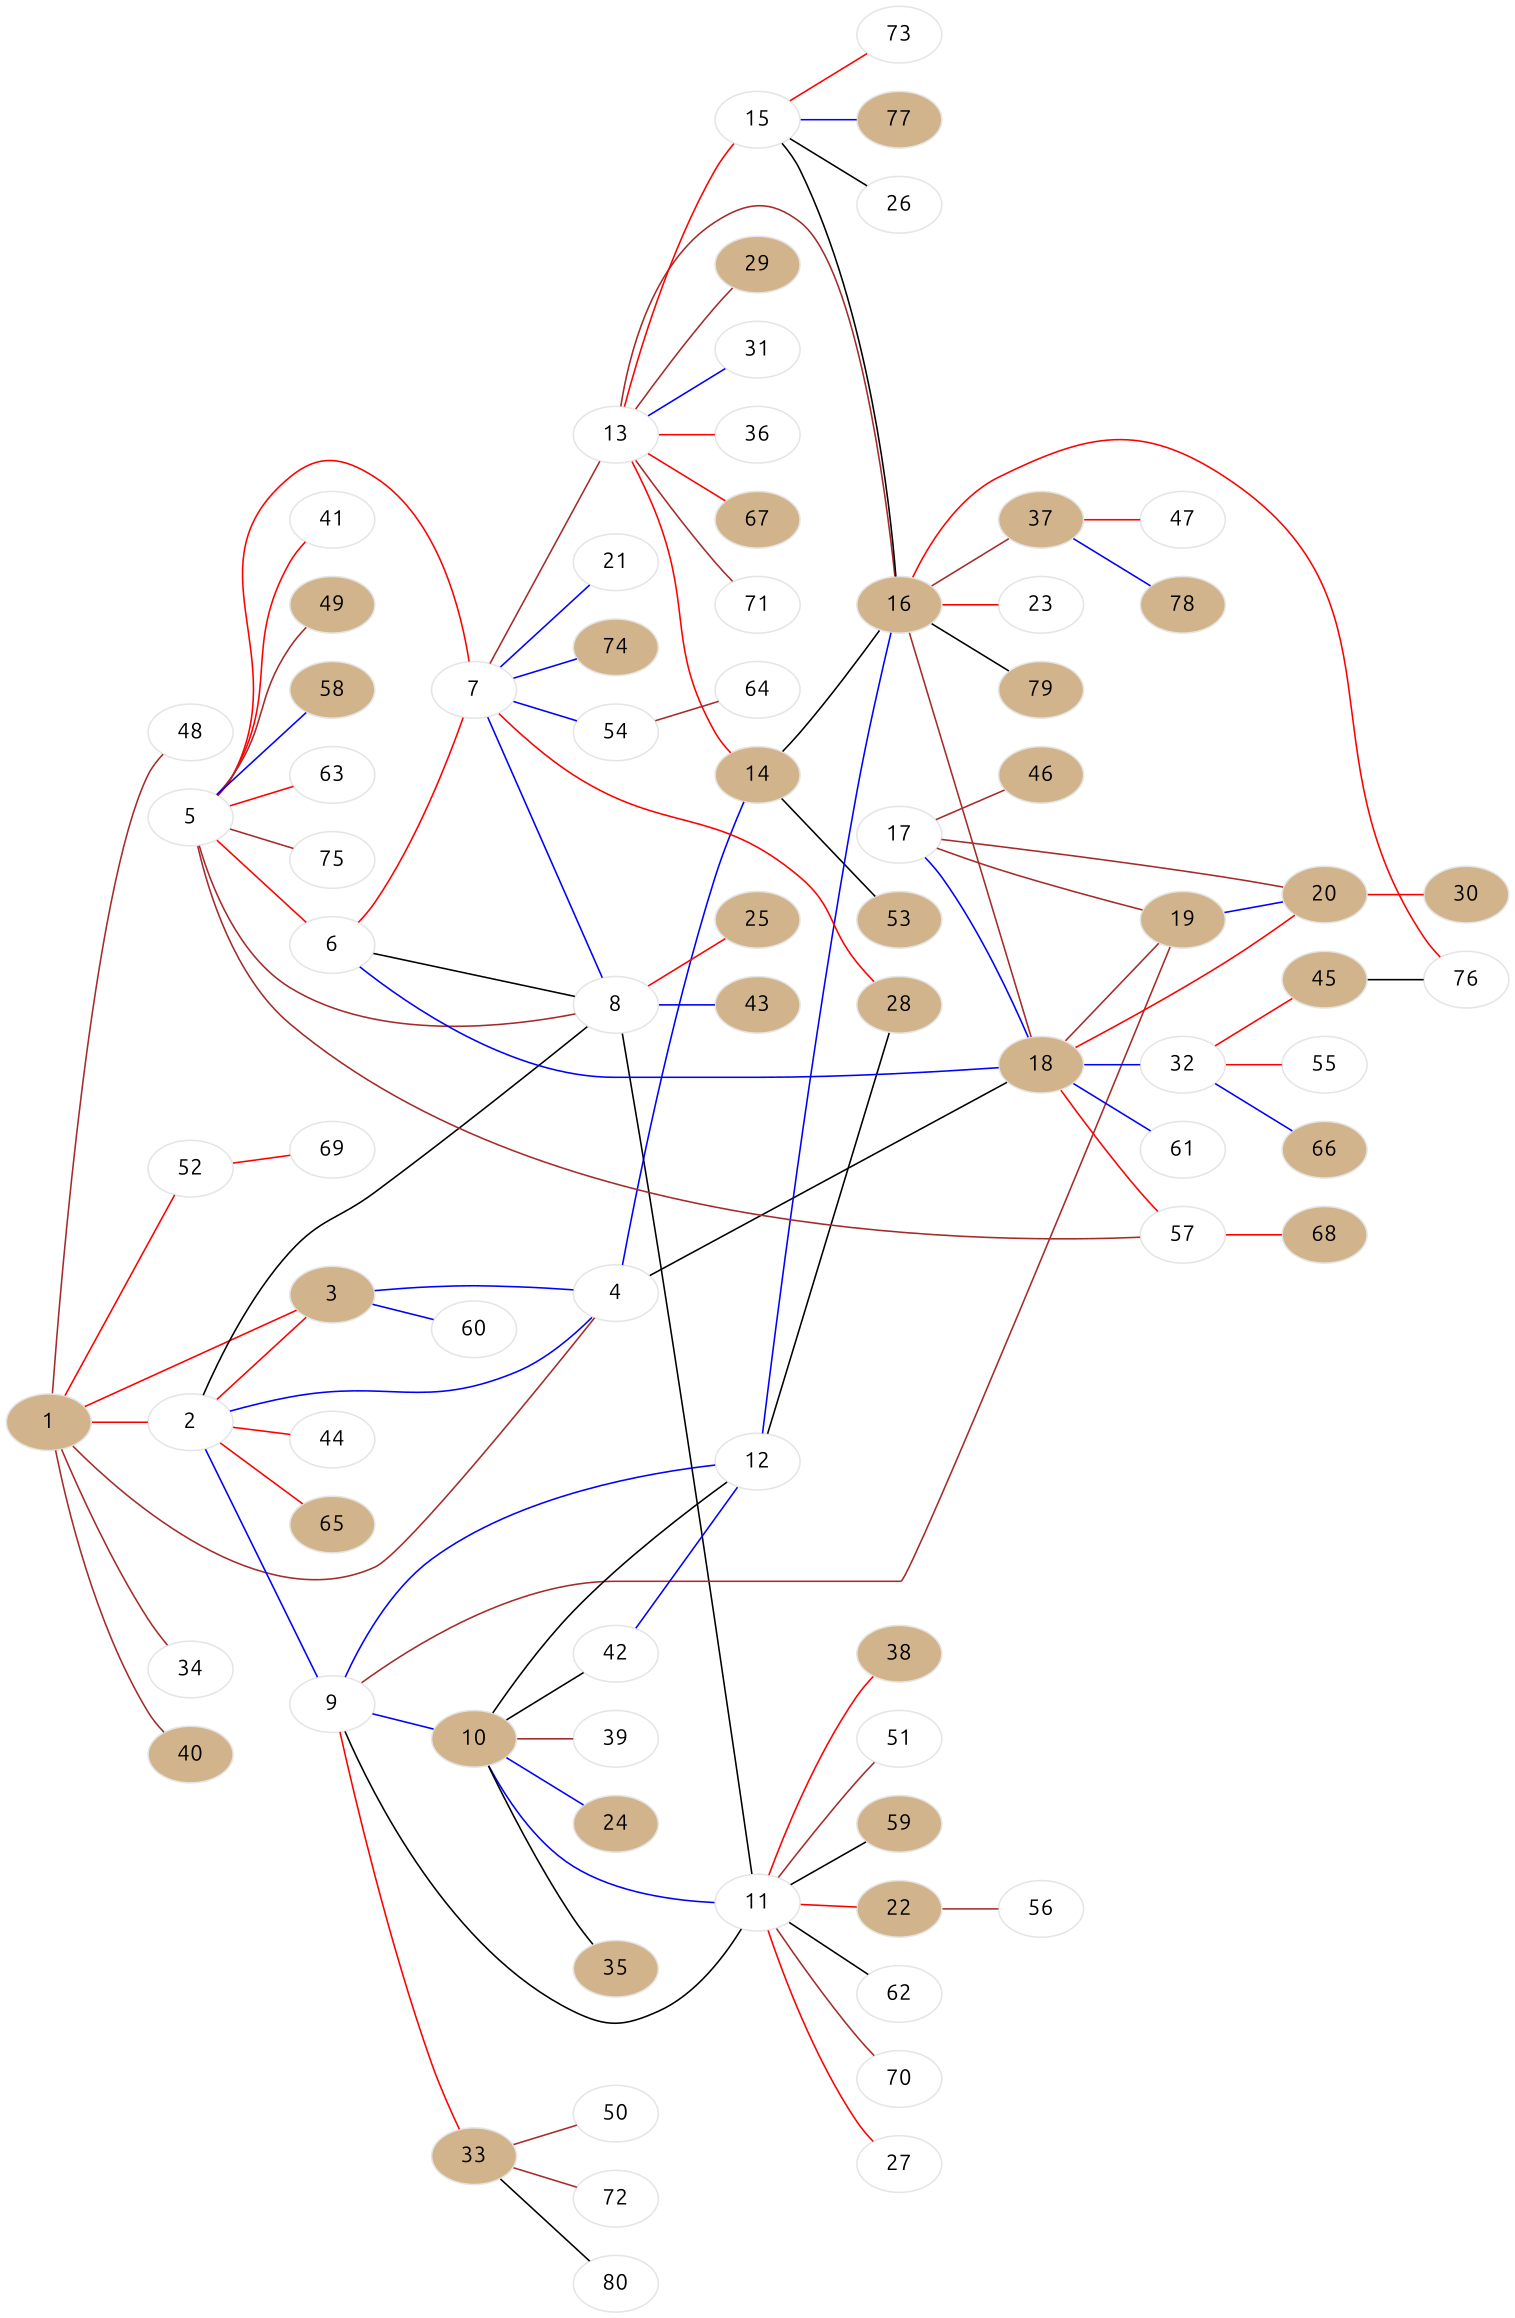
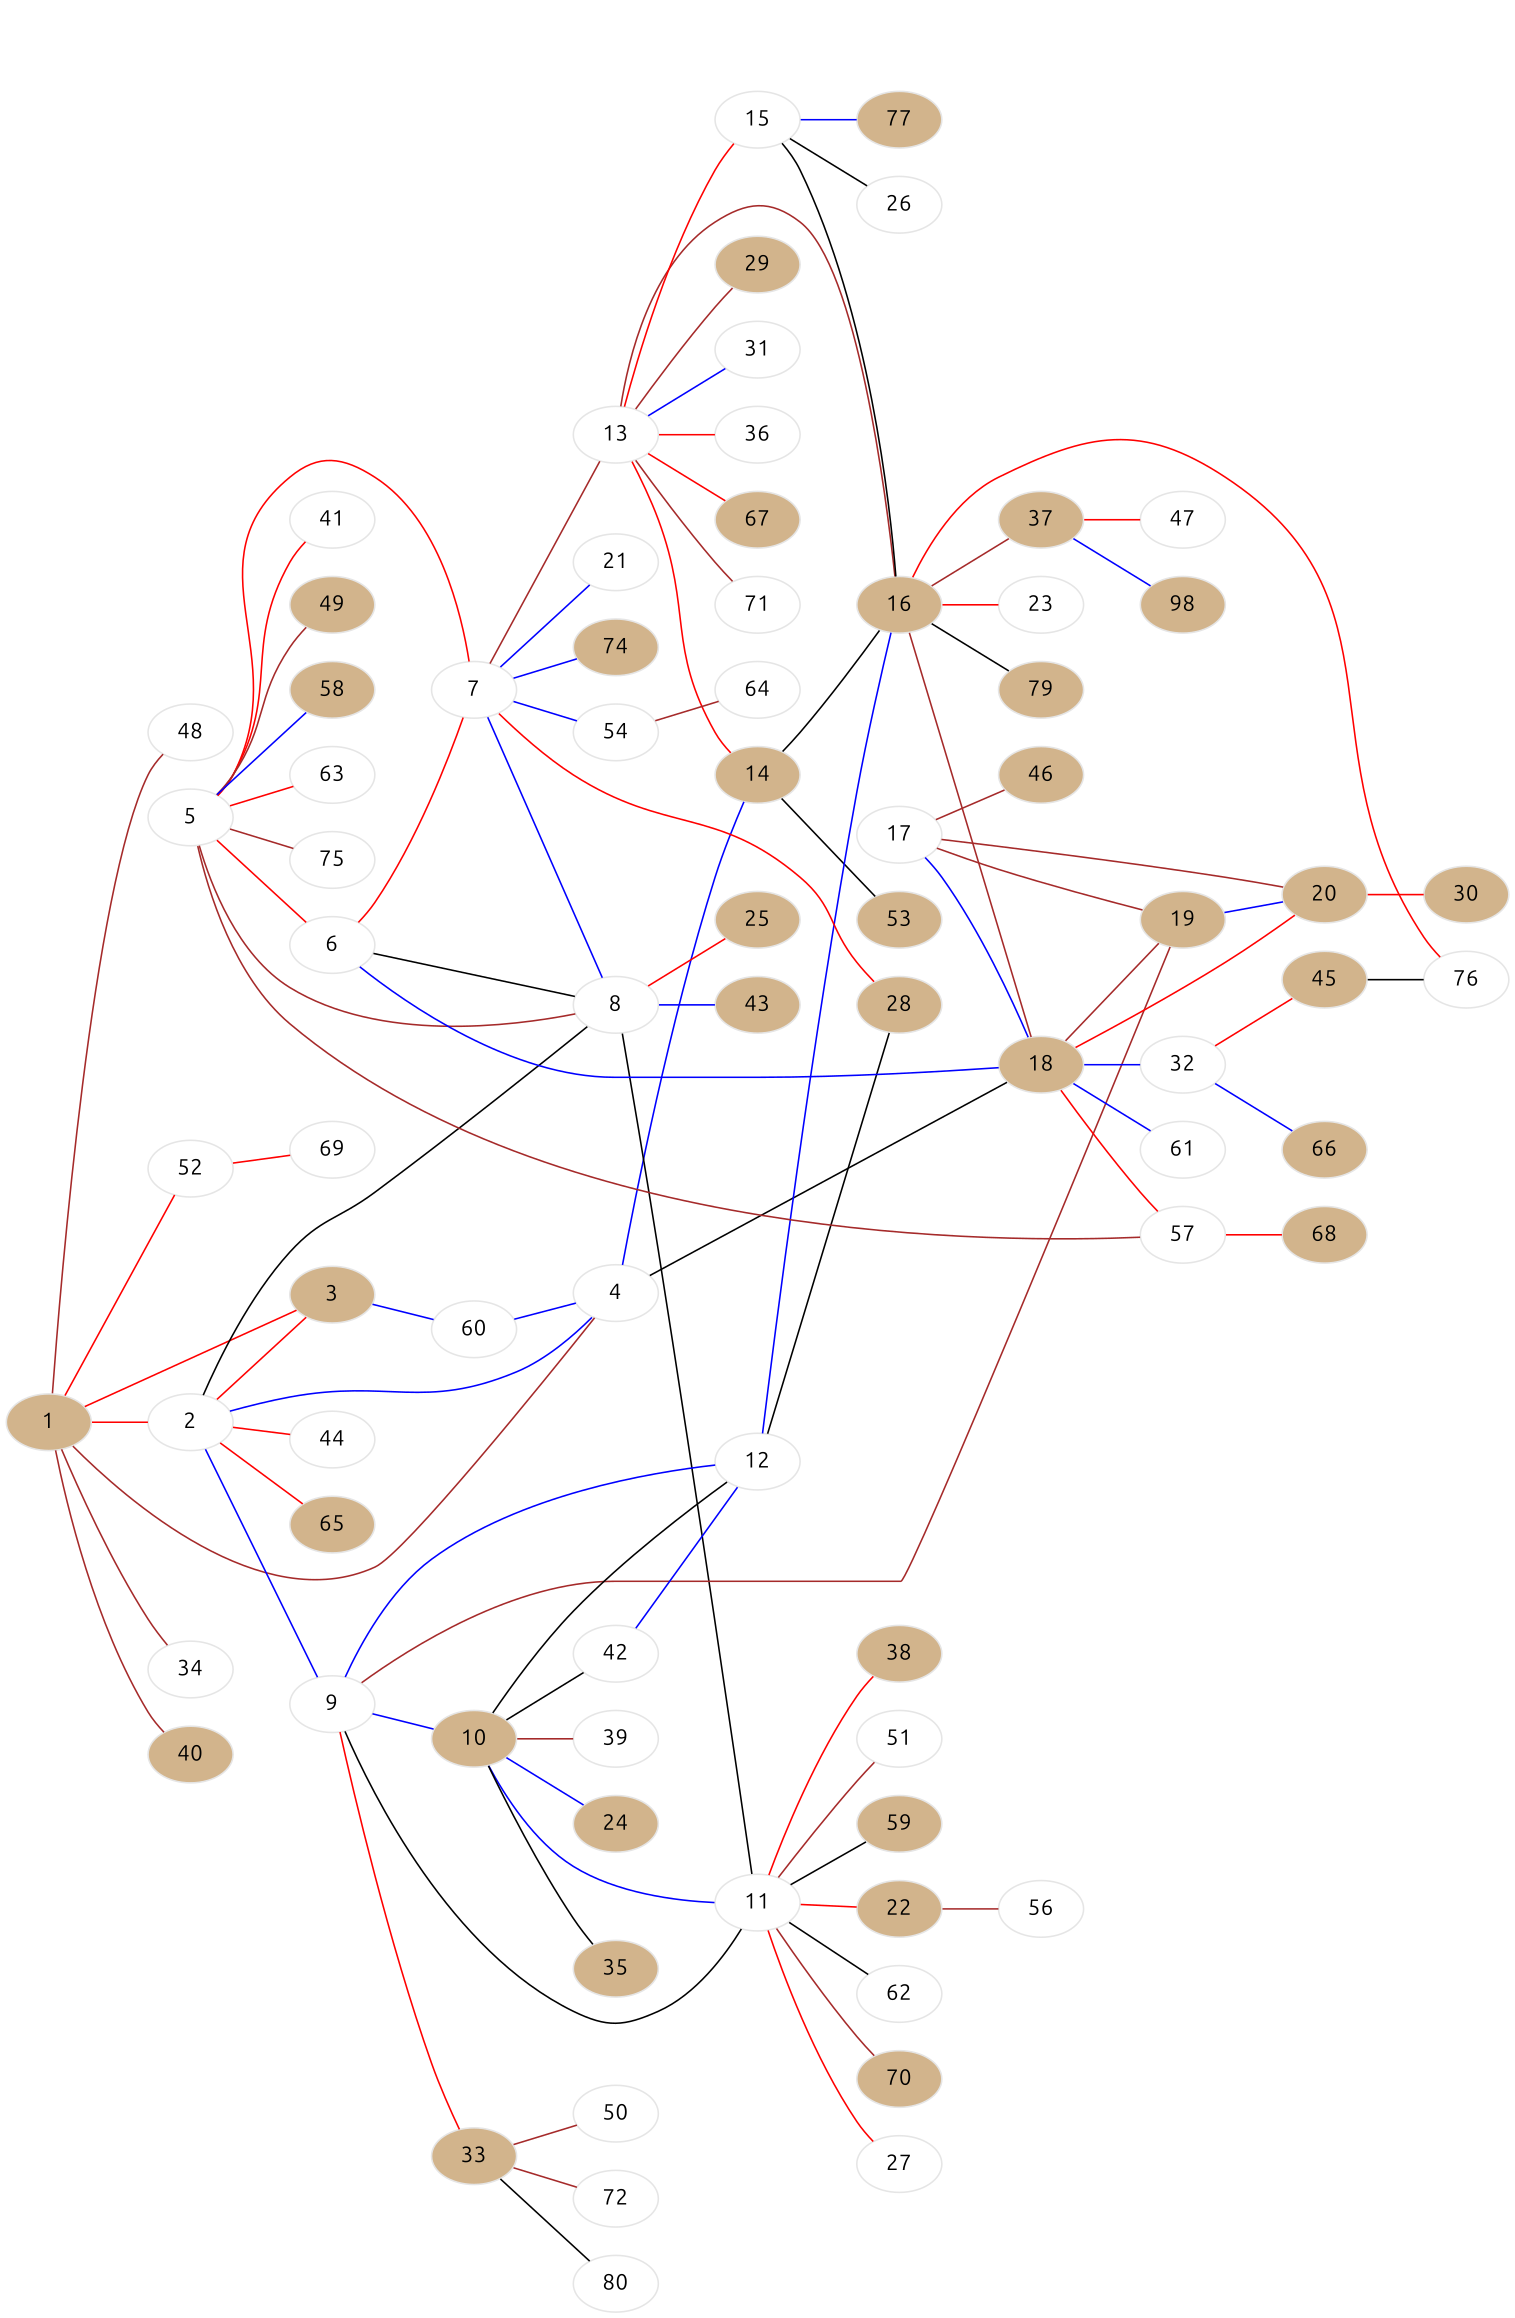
(899, 35) -> none
(1183, 605) -> (1183, 605)
(1325, 1065) -> none
(474, 1286) -> (545, 1311)
(899, 2079) -> (899, 2079)
